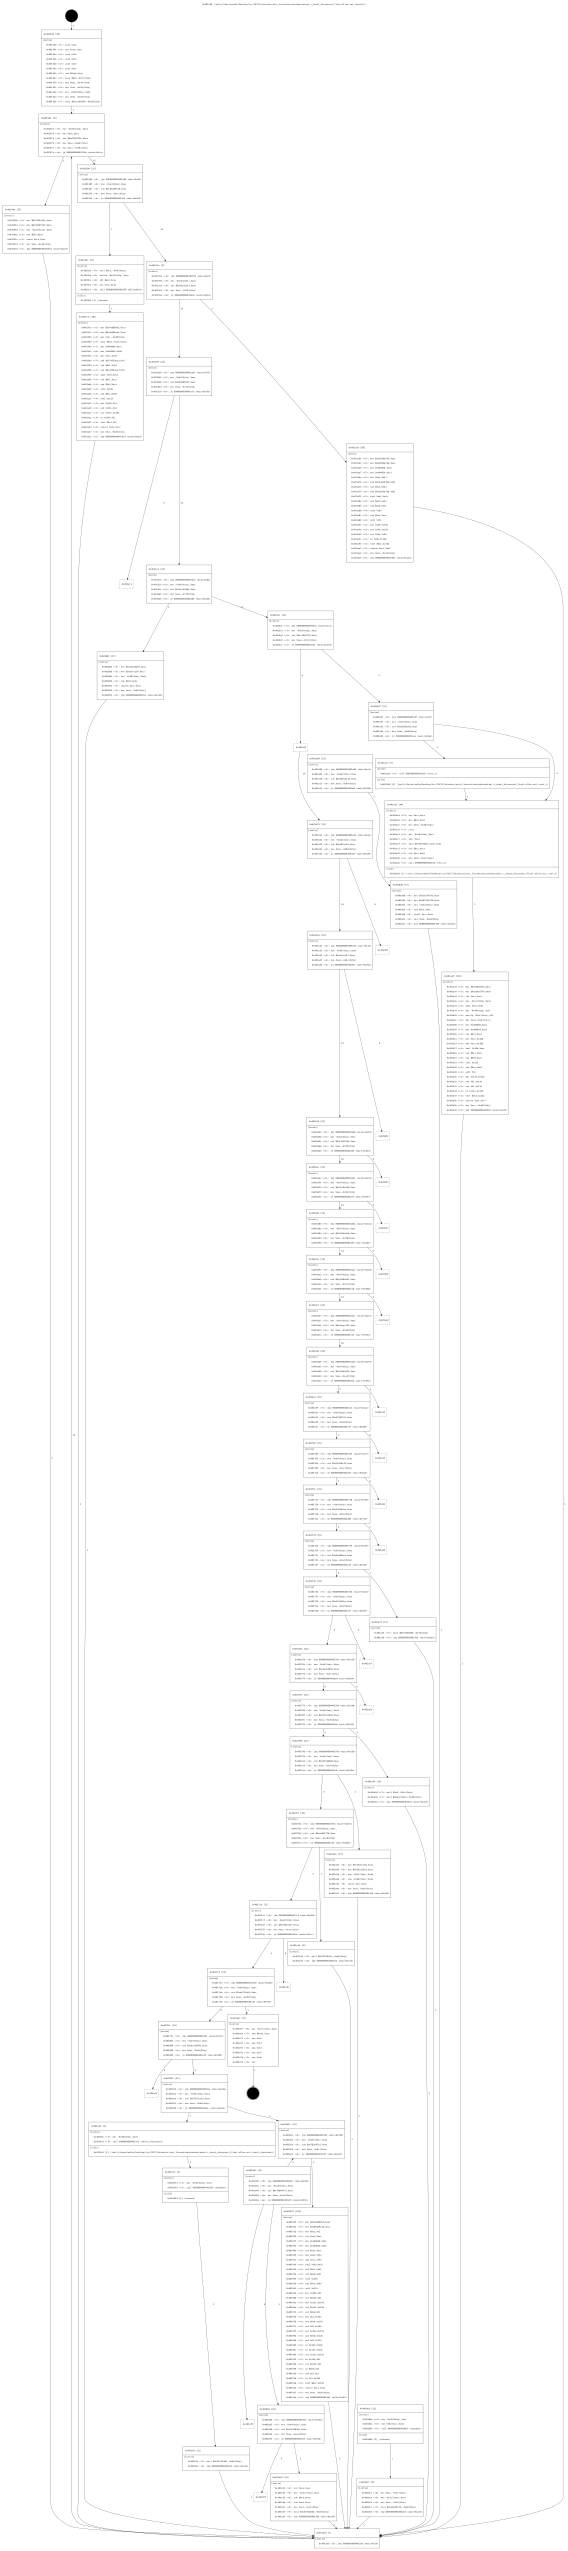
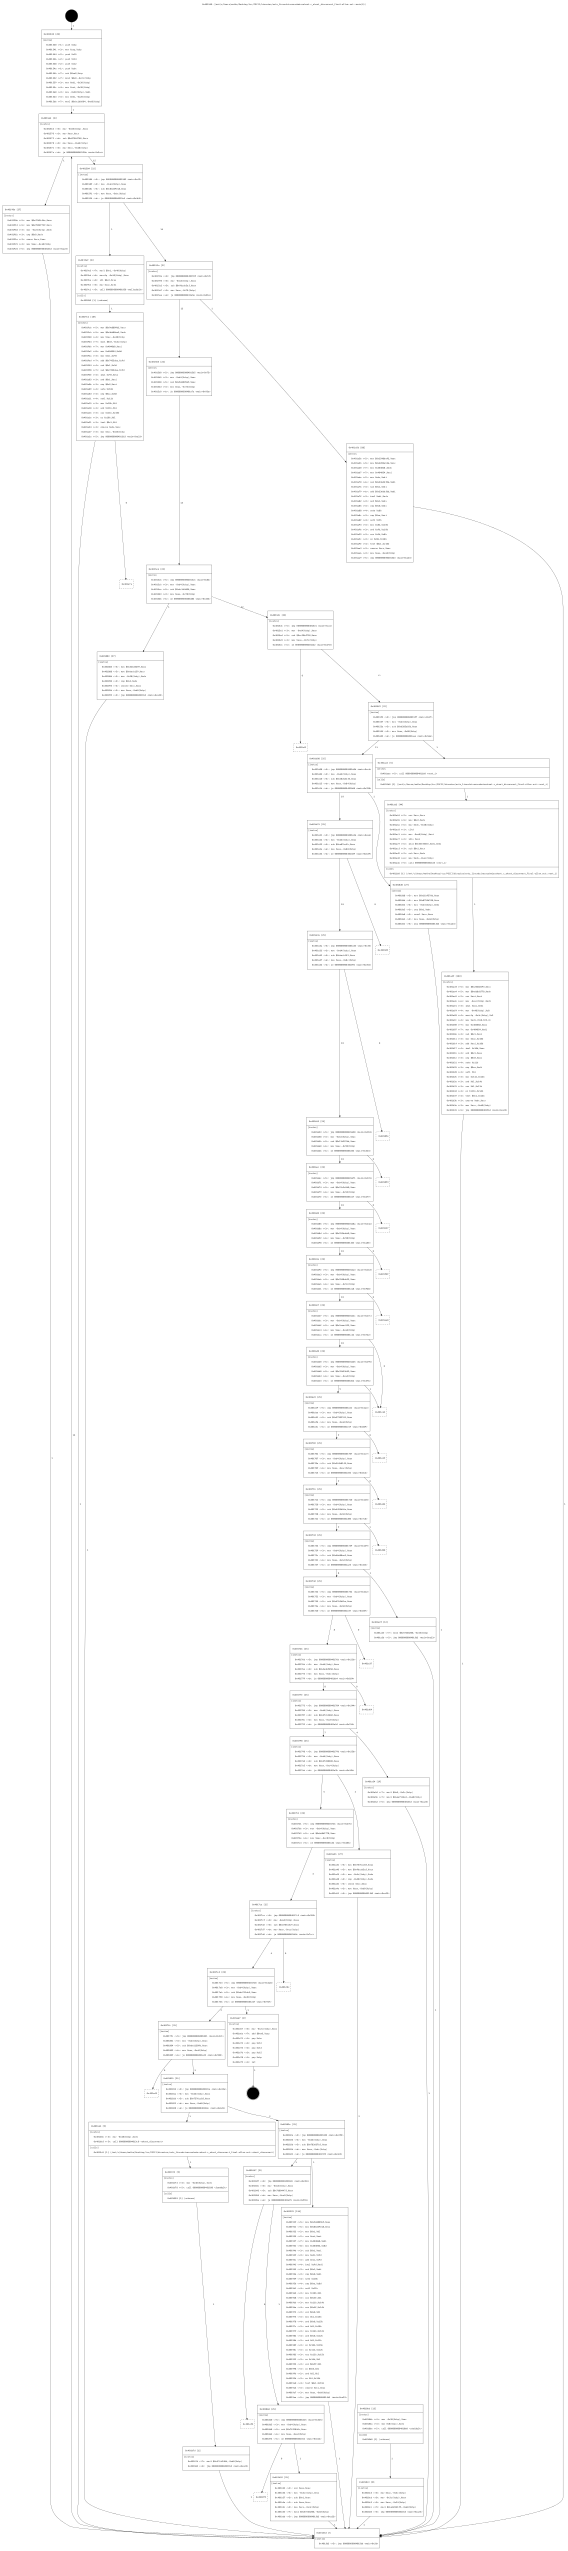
(151, 487) -> (120, 510)
(517, 738) -> (371, 747)
(300, 788) -> (340, 806)
none -> (382, 1371)
(321, 1953) -> none
(290, 2163) -> (295, 2162)
